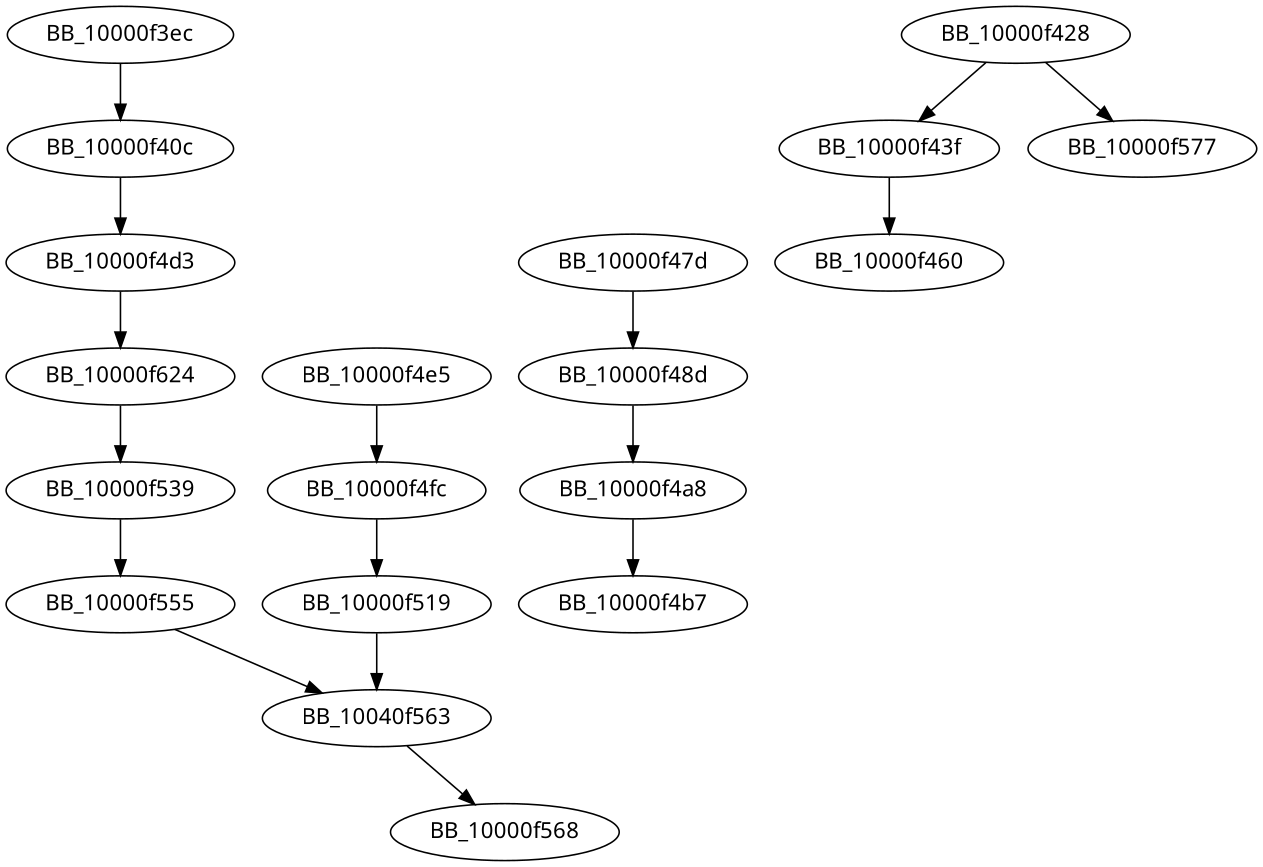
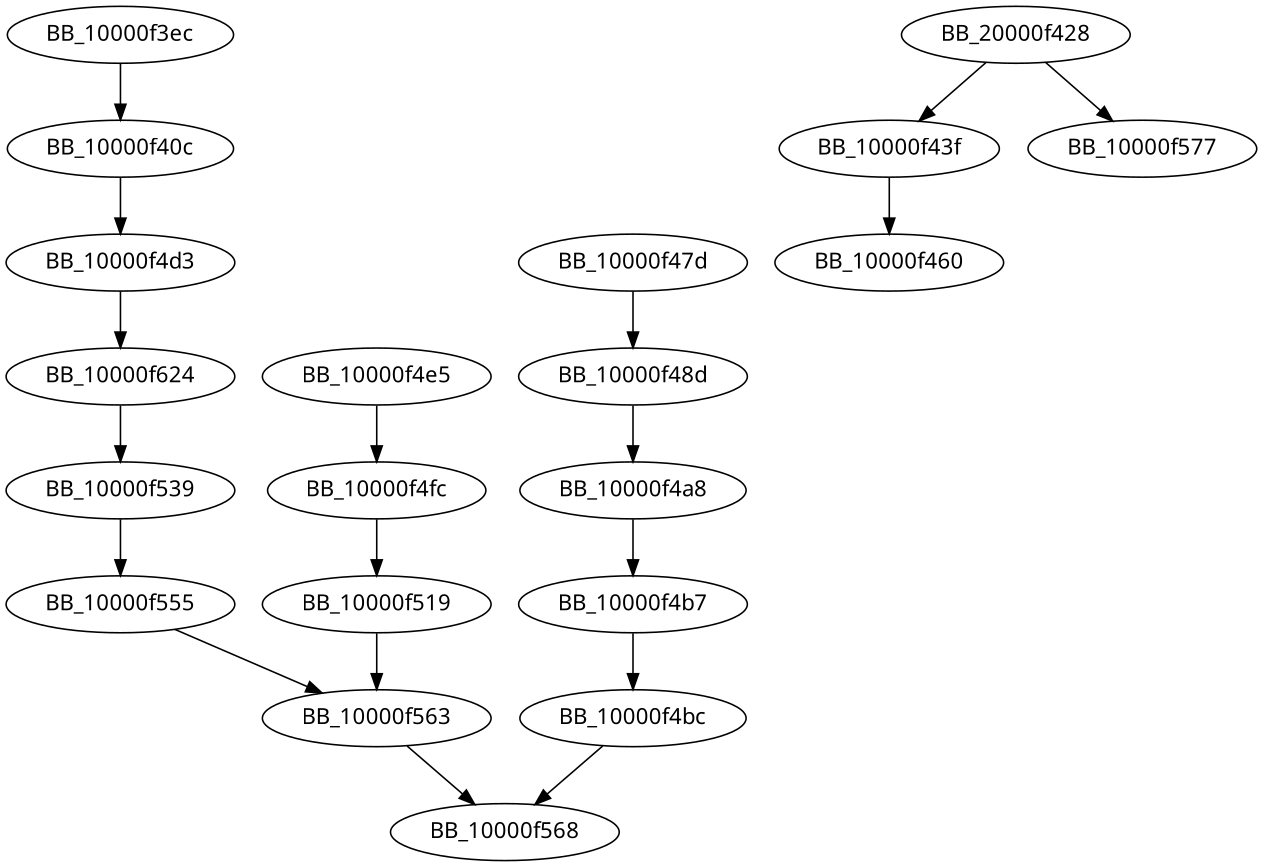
(1016, 35) -> (1016, 35)
(377, 718) -> (377, 718)
none -> (633, 718)
